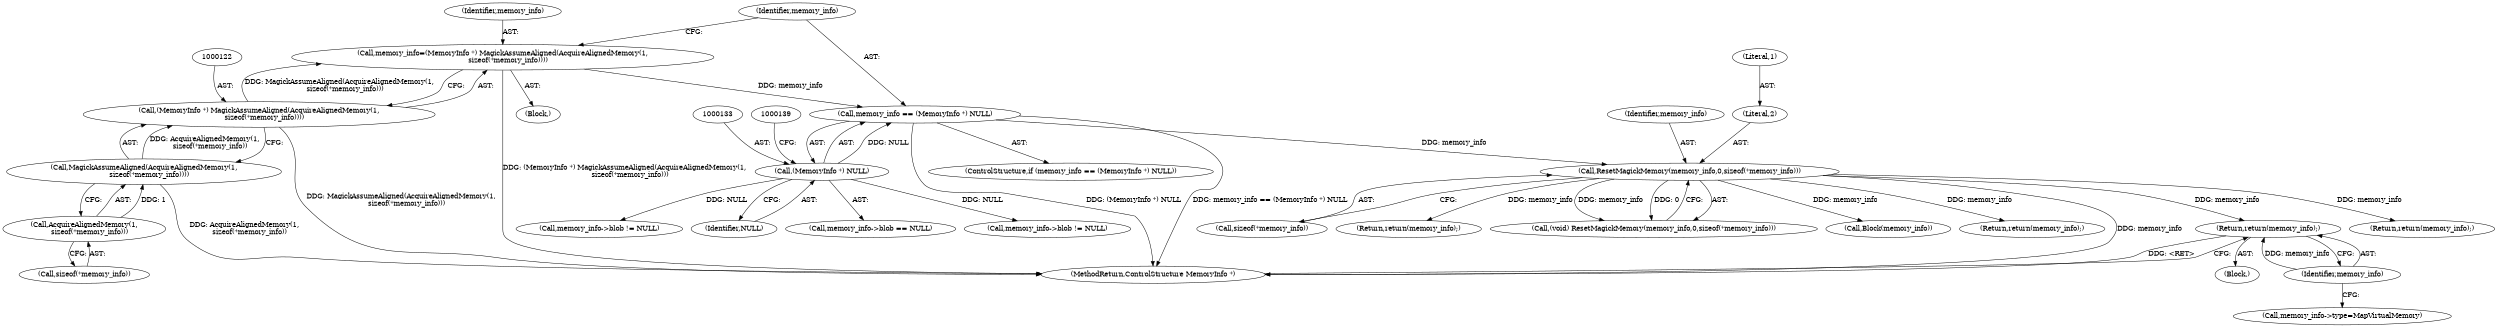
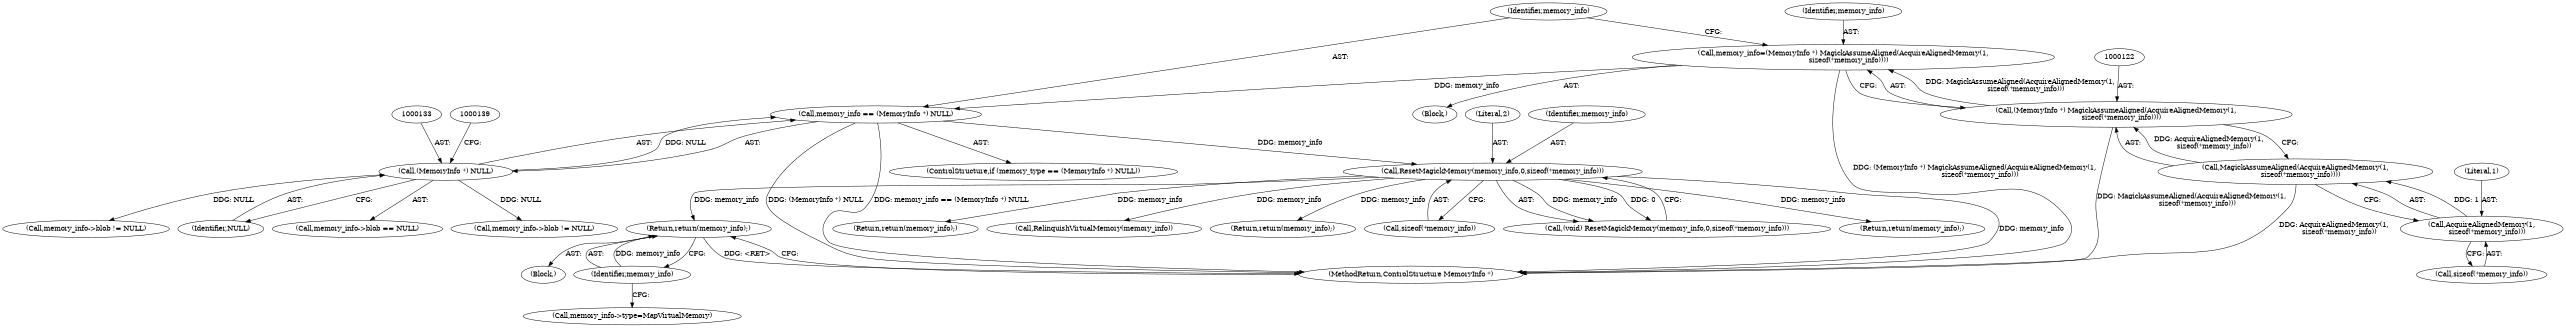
(1760, 83) -> (2482, 196)
(1071, 172) -> (1034, 172)
(1888, 229) -> (1094, 229)
